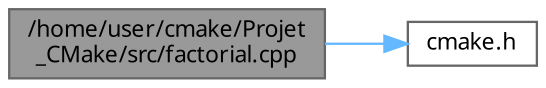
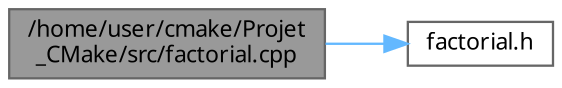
(472, 44) -> (480, 44)
